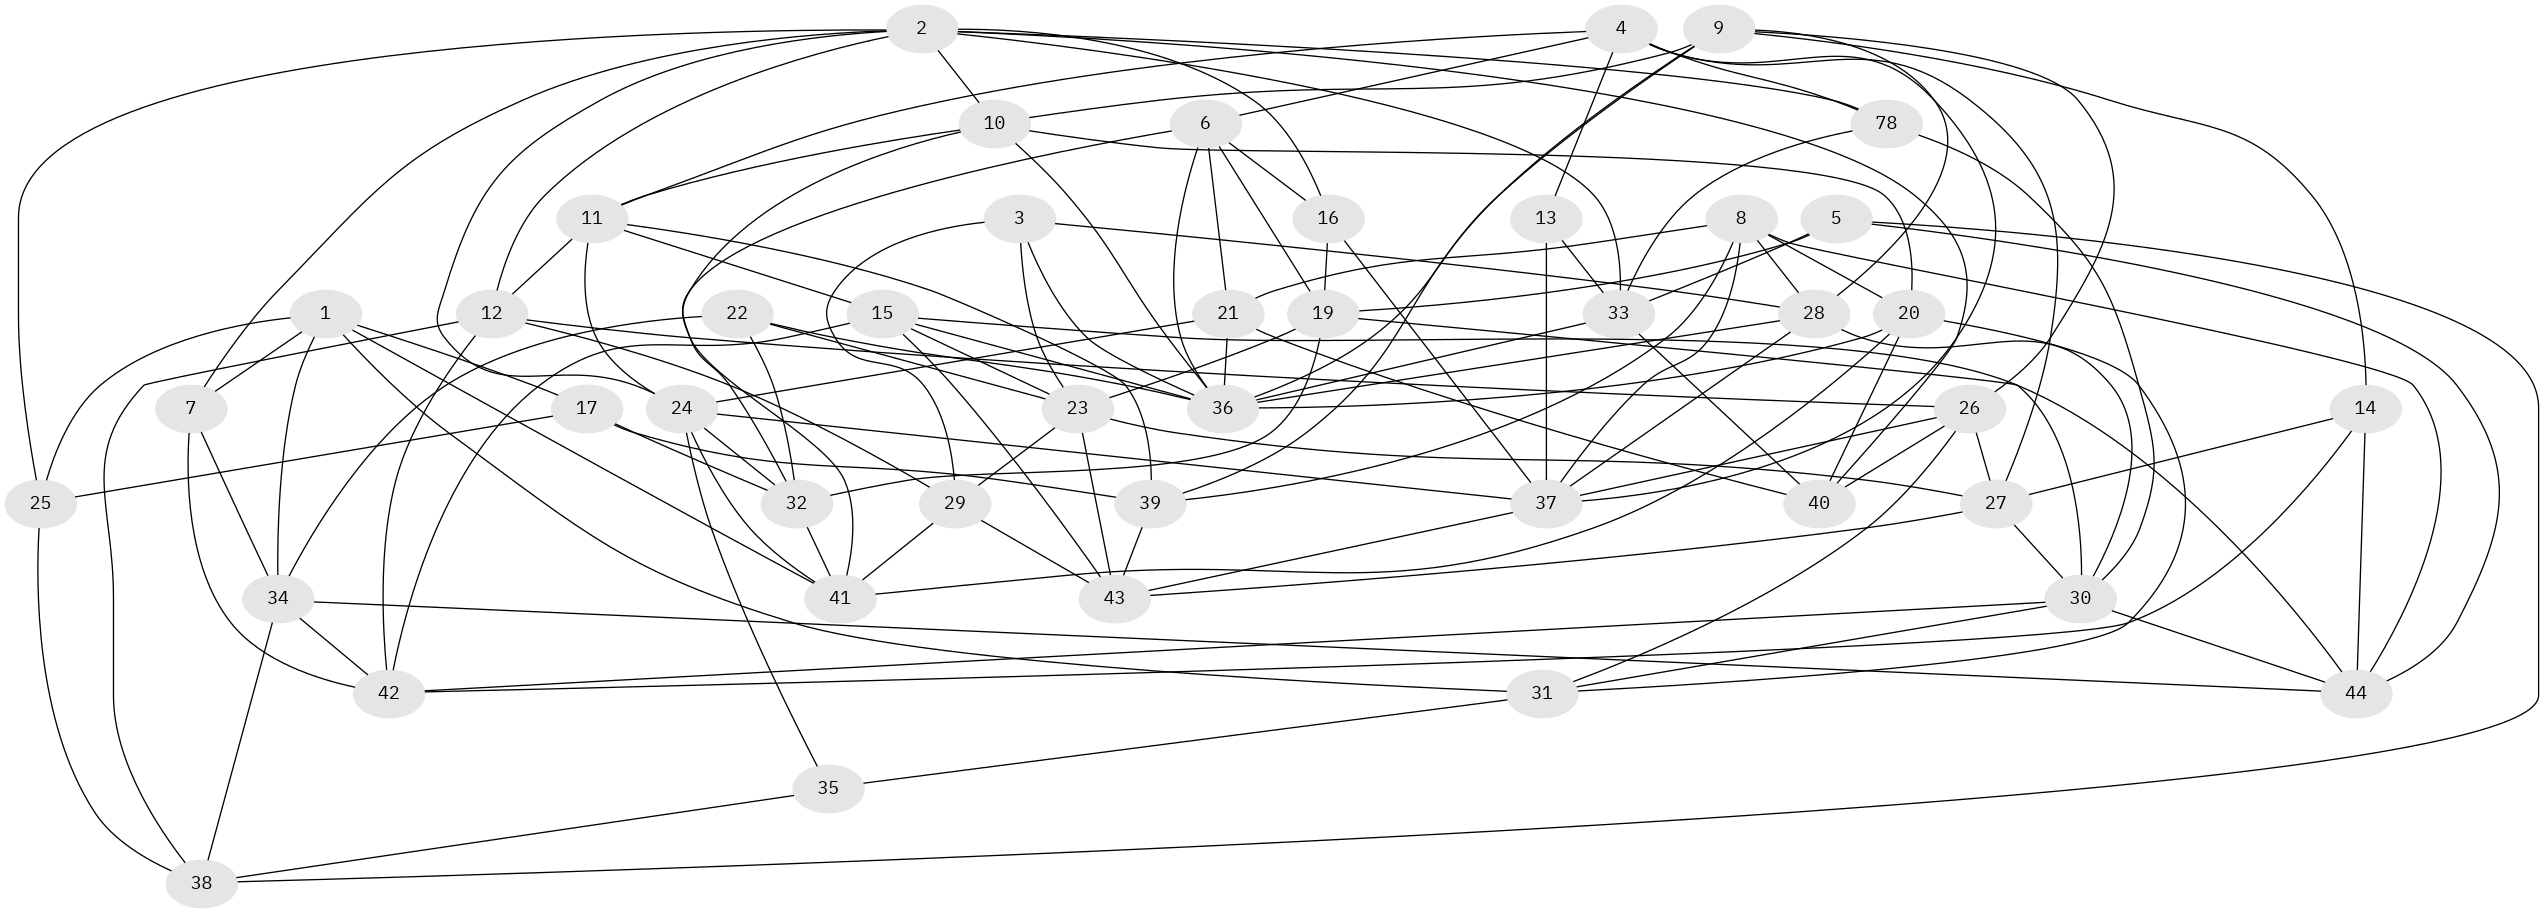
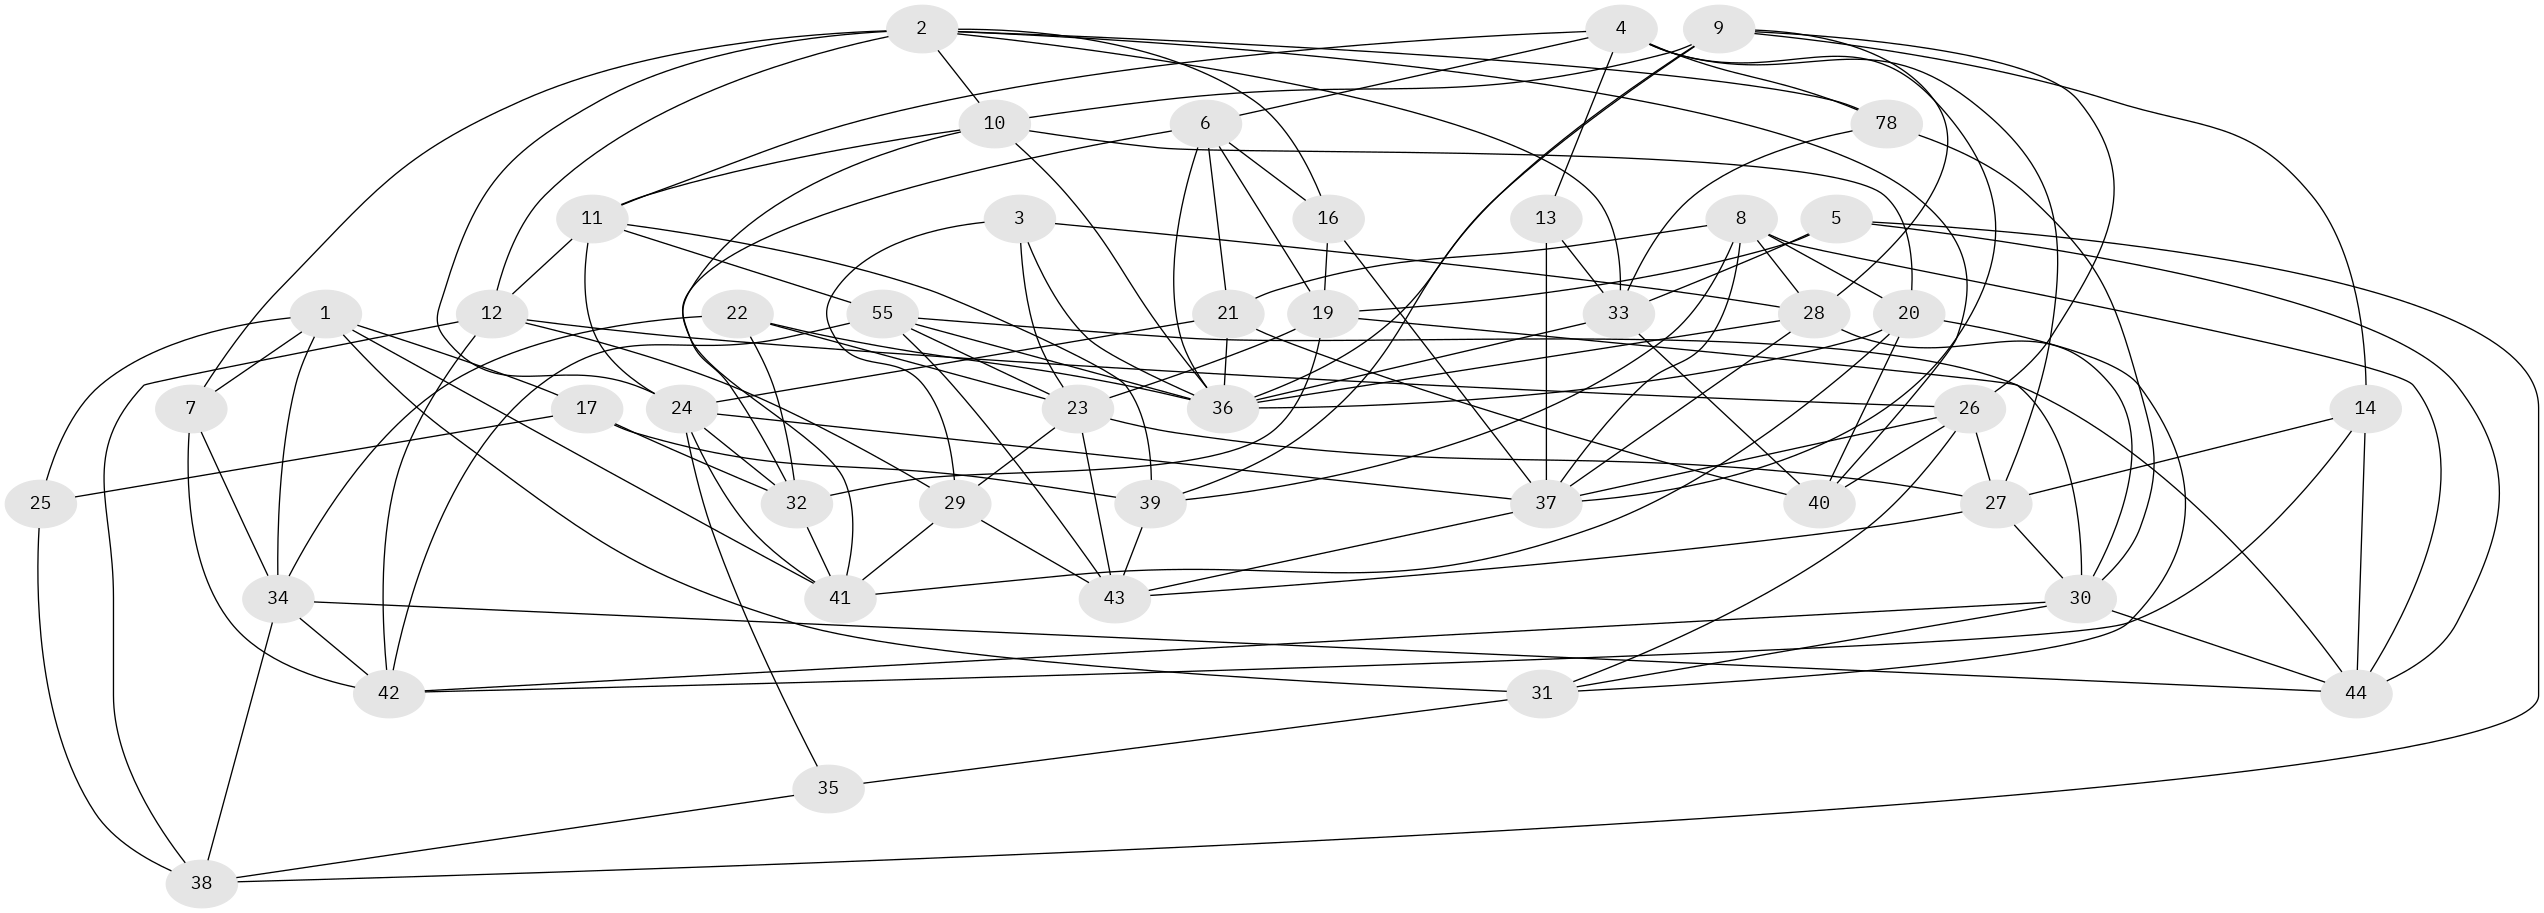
(295, 71) -> none
(883, 314) -> (883, 314)
